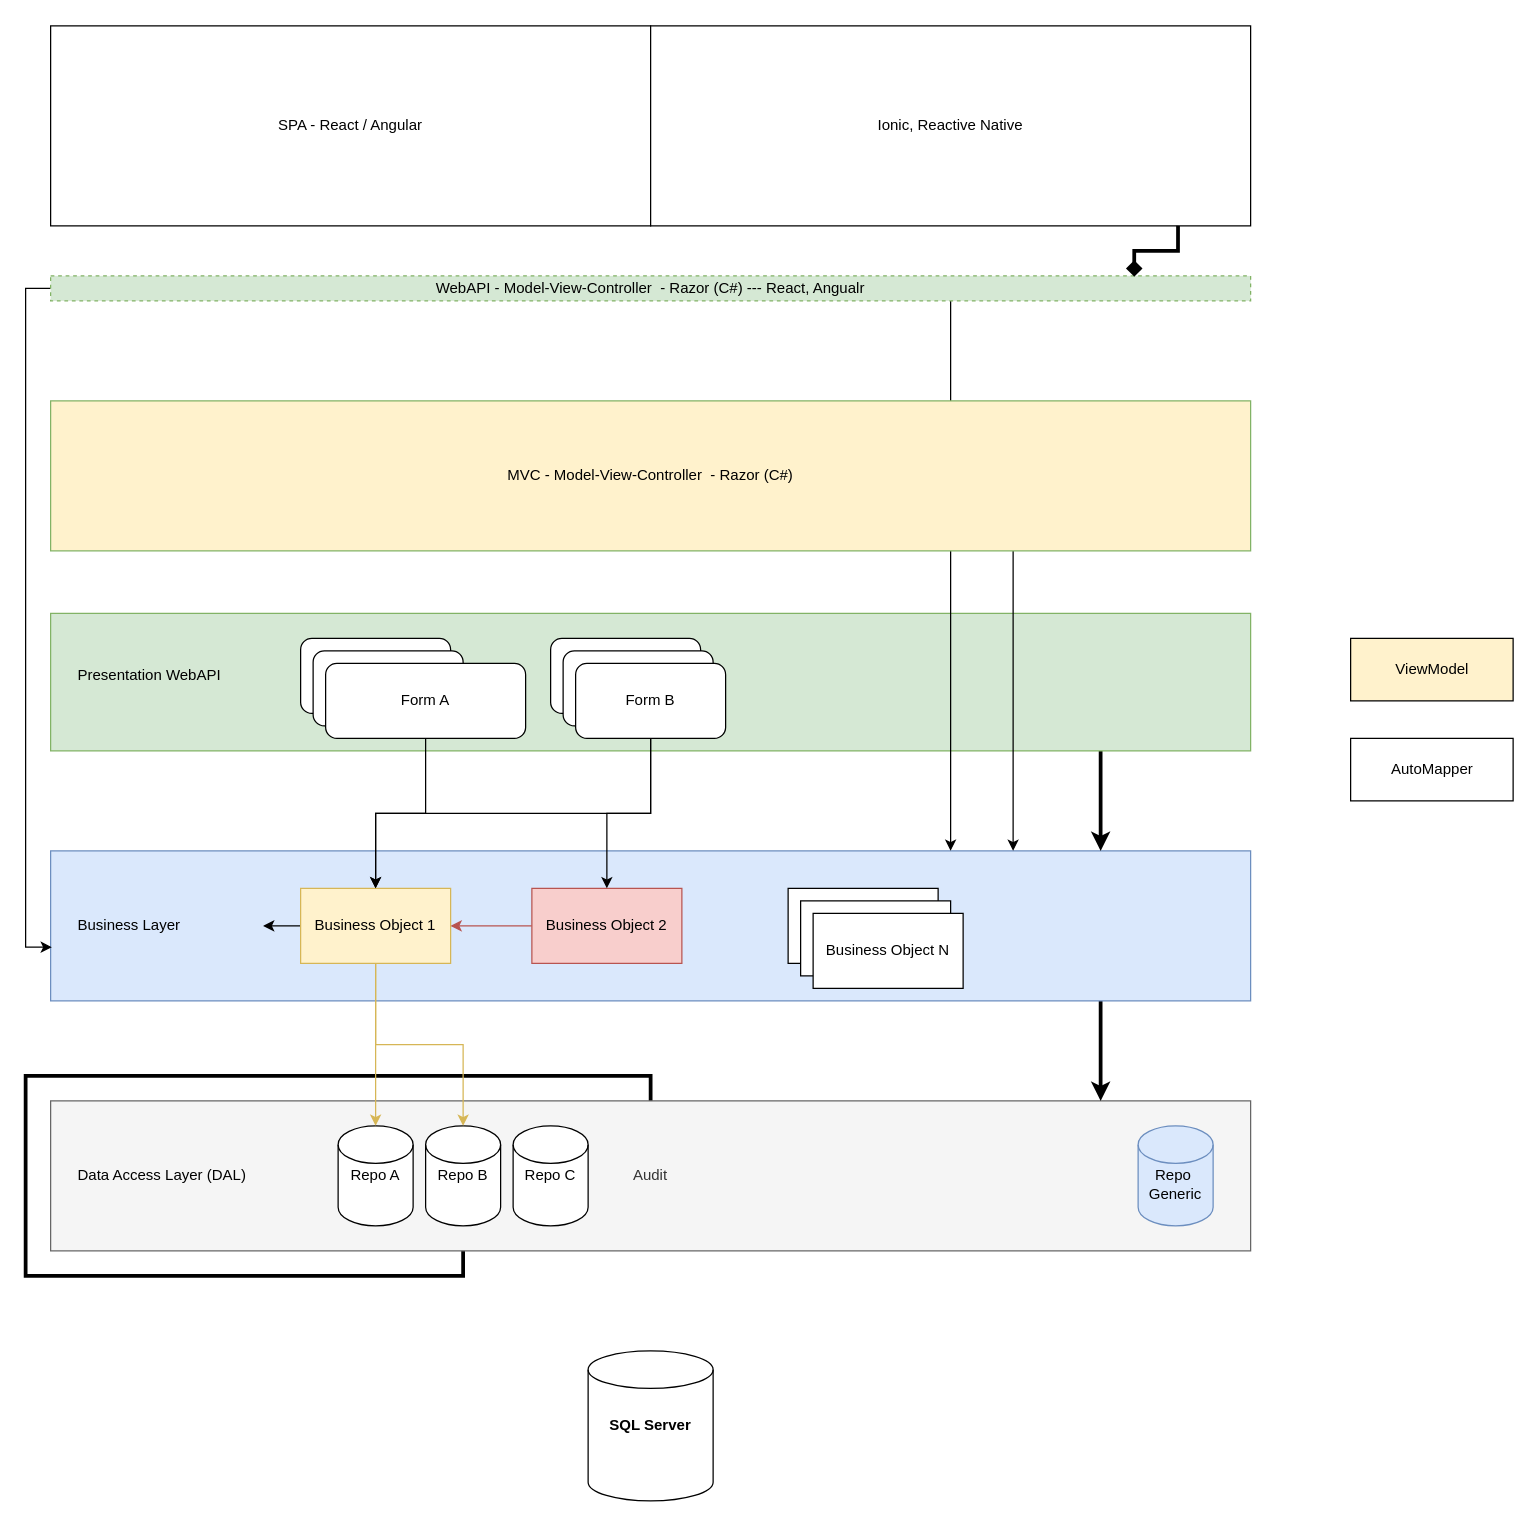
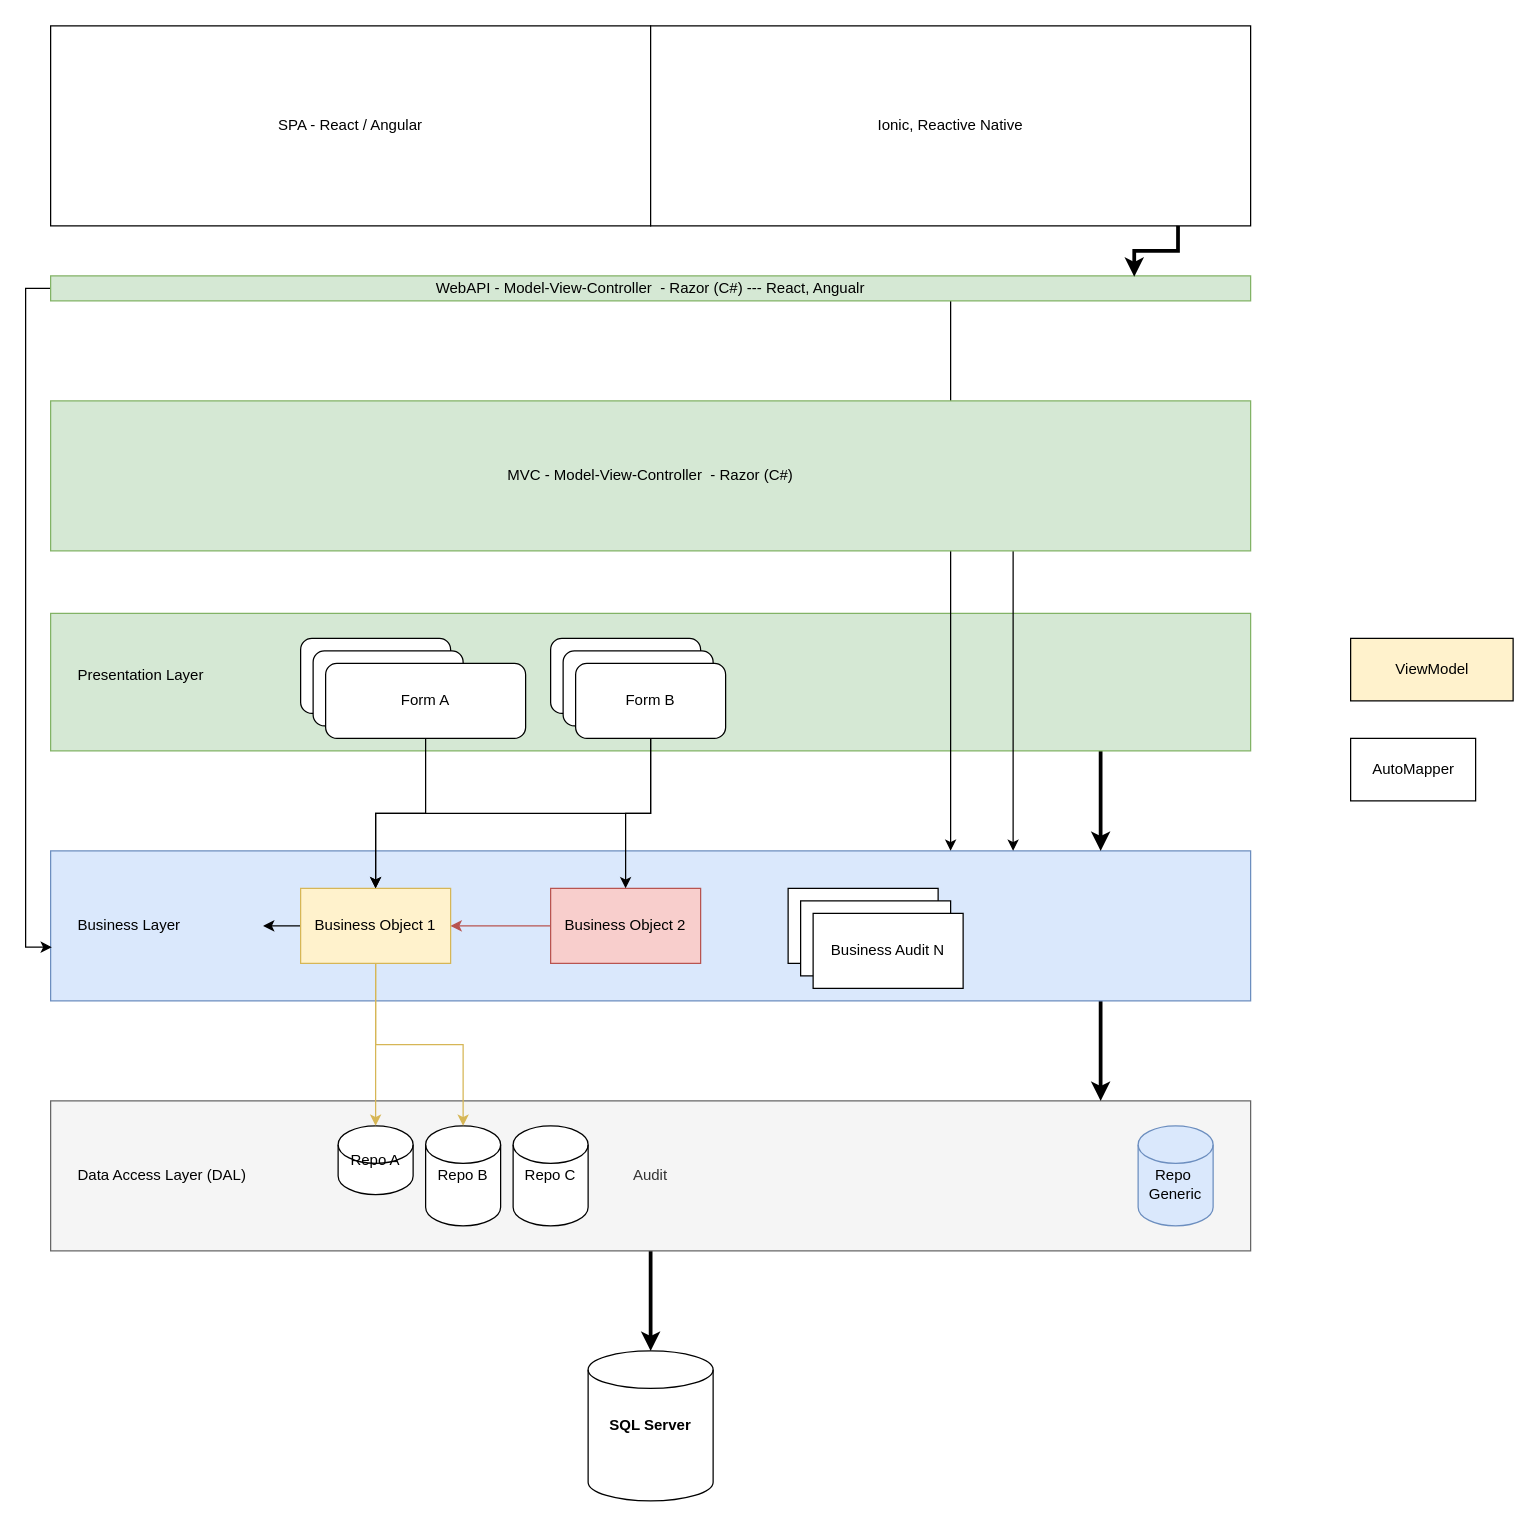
(1134, 260) -> (1134, 261)
(651, 288) -> (651, 288)
(651, 476) -> (651, 476)
(154, 676) -> (150, 676)
(1432, 769) -> (1413, 769)
(607, 926) -> (626, 926)
(888, 951) -> (888, 951)
(26, 1082) -> (651, 1294)
(376, 1176) -> (376, 1160)
